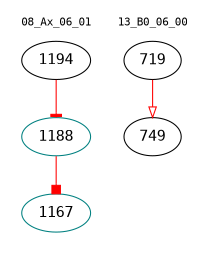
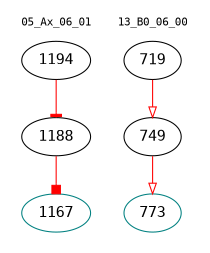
(57, 23) -> (57, 23)
(56, 137) -> (56, 137)
none -> (153, 213)
